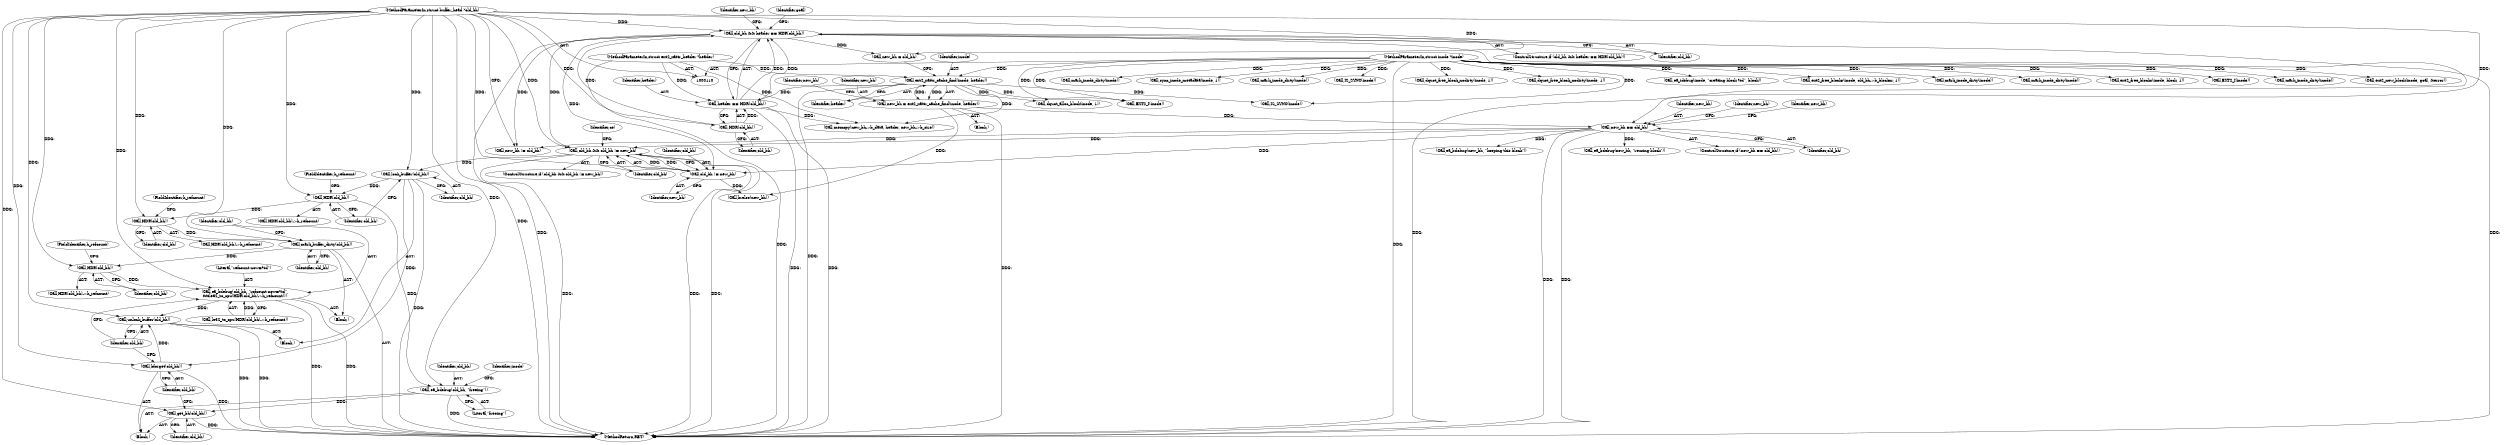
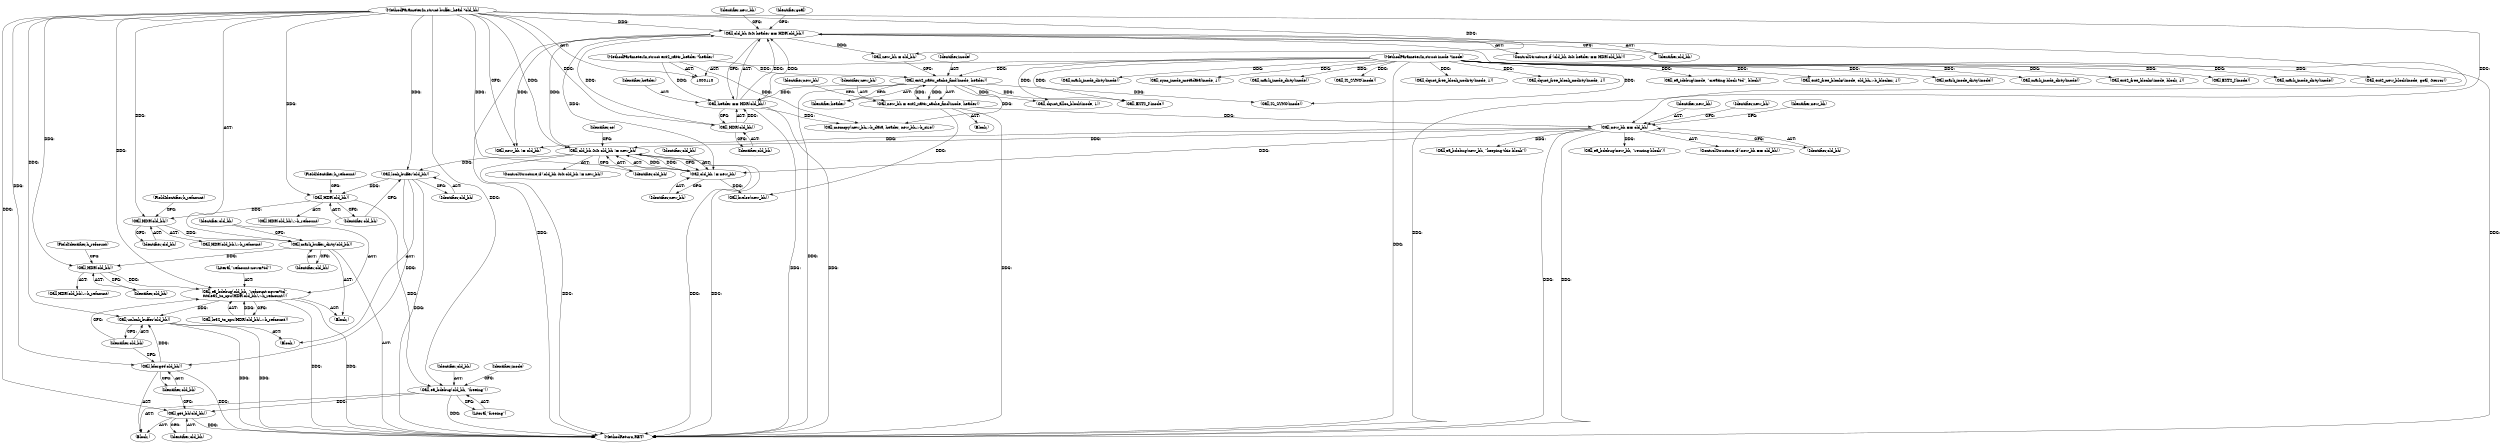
(229, 128) -> (229, 128)
(518, 228) -> none
(778, 232) -> none
